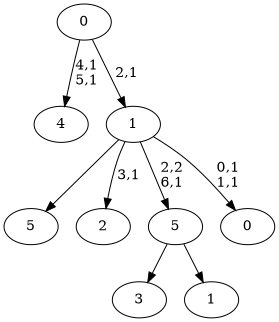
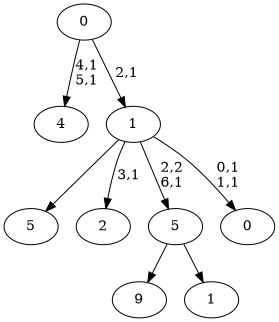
(139, 300) -> (139, 300)
